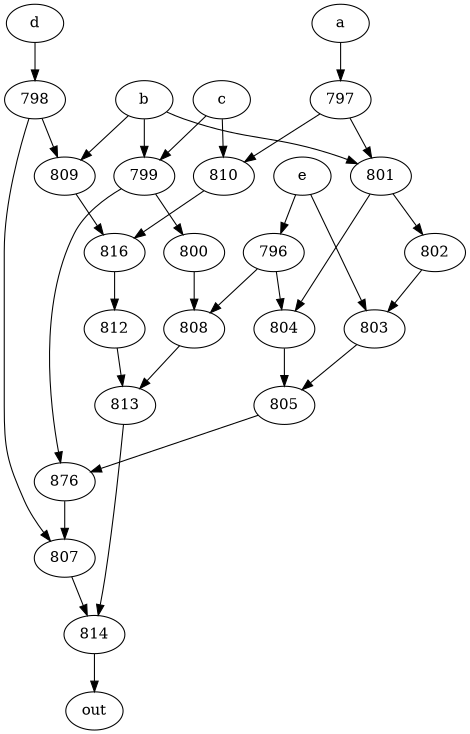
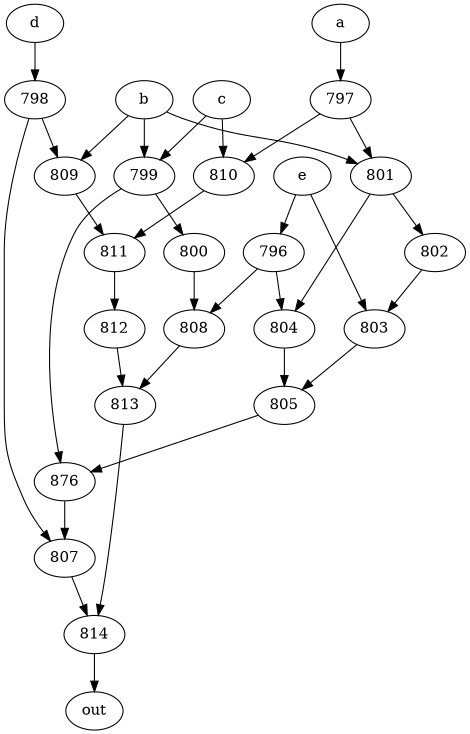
(115, 253) -> (115, 253)
